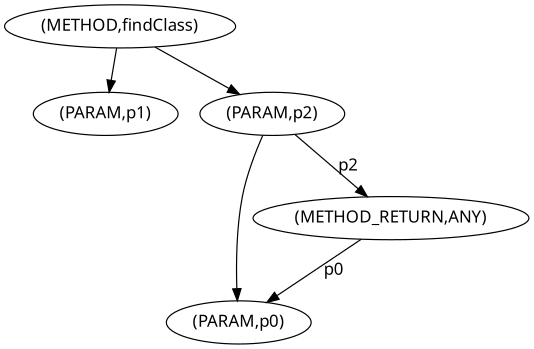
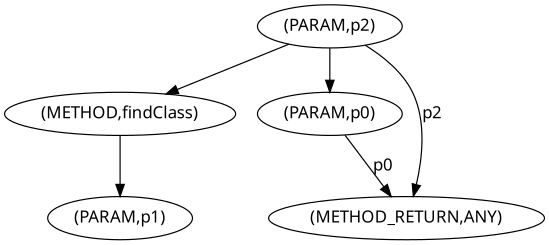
(192, 68) -> (233, 67)
(319, 267) -> (364, 161)
